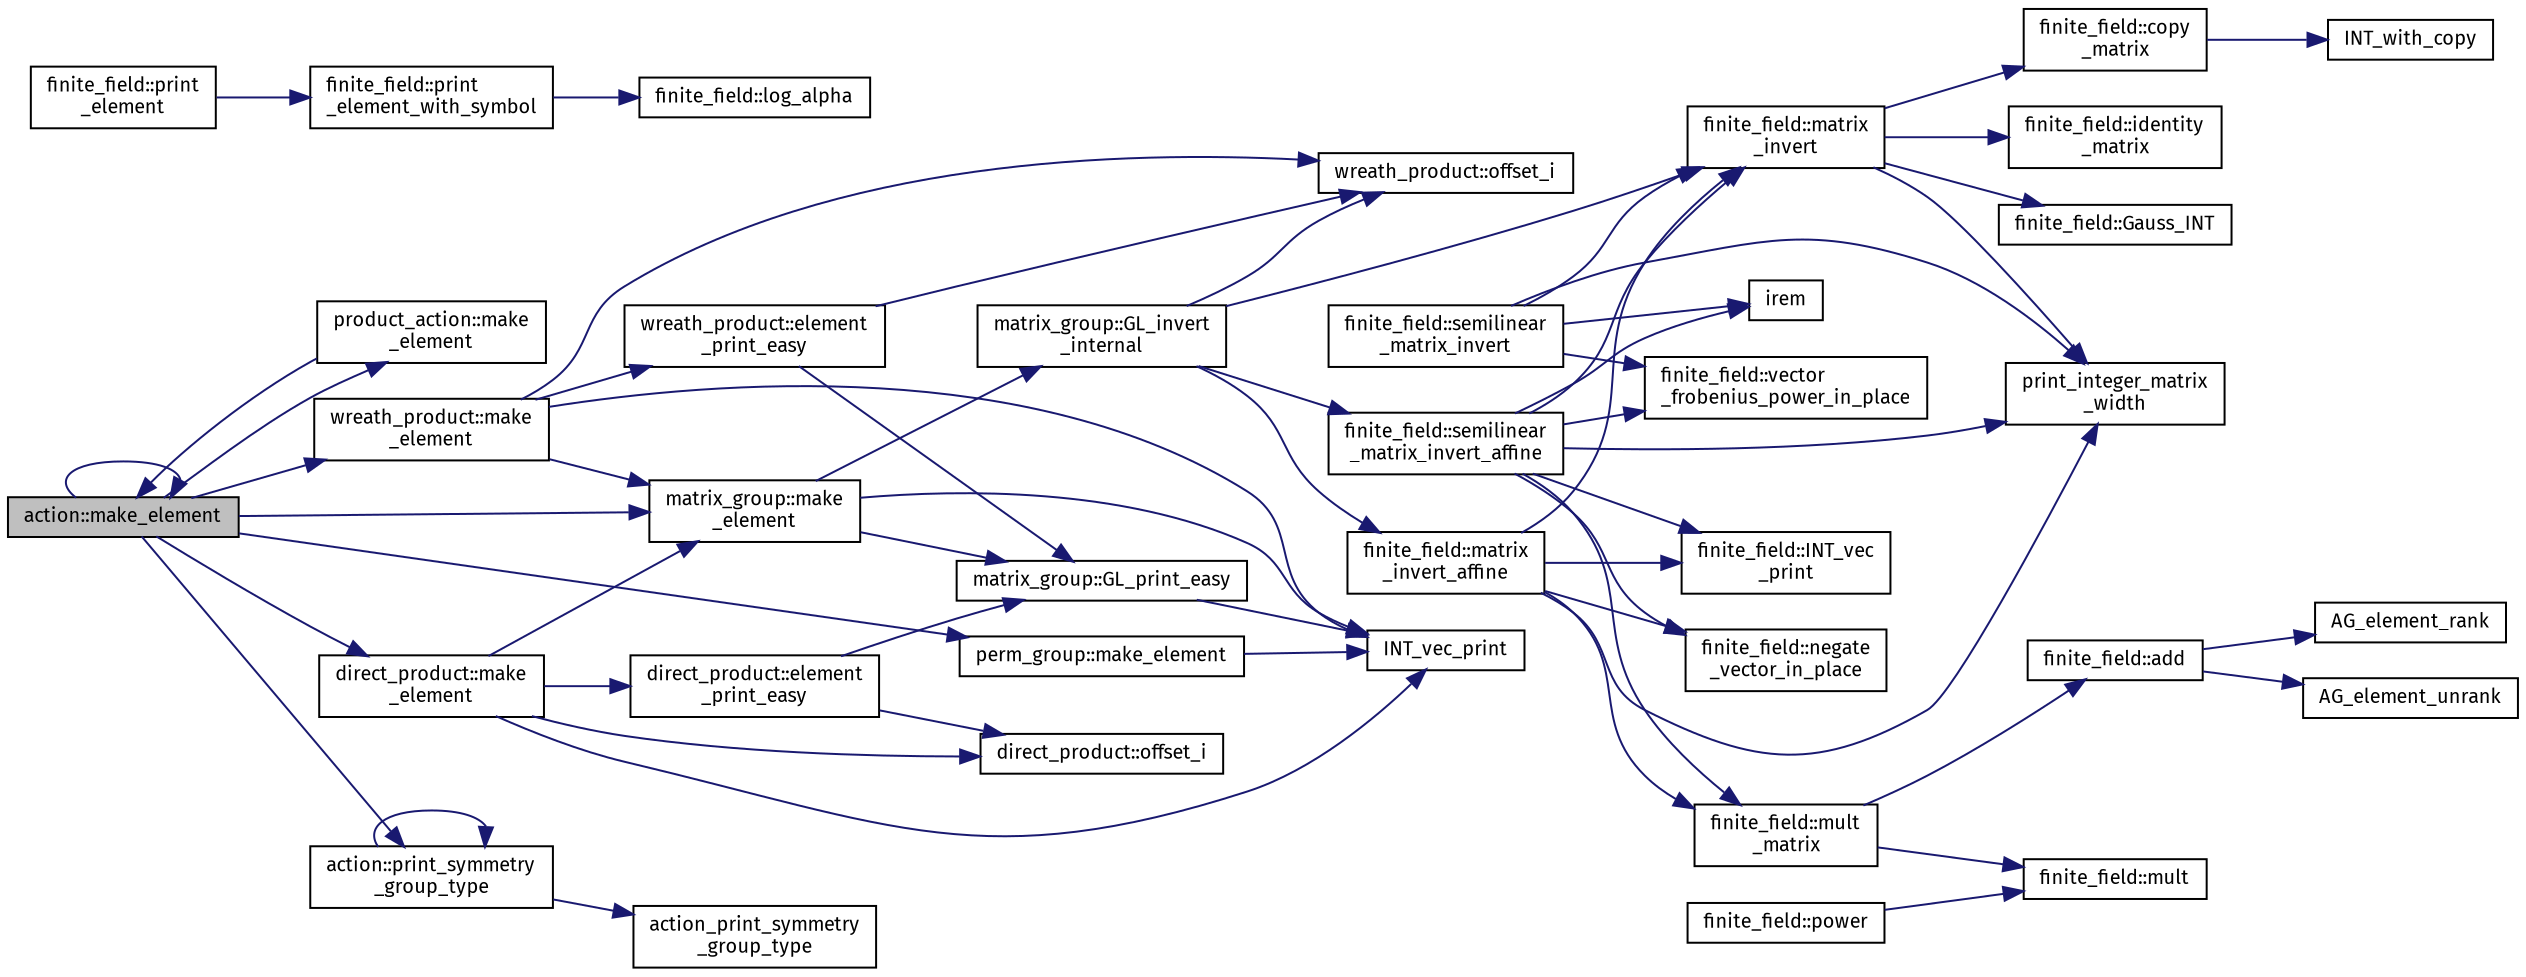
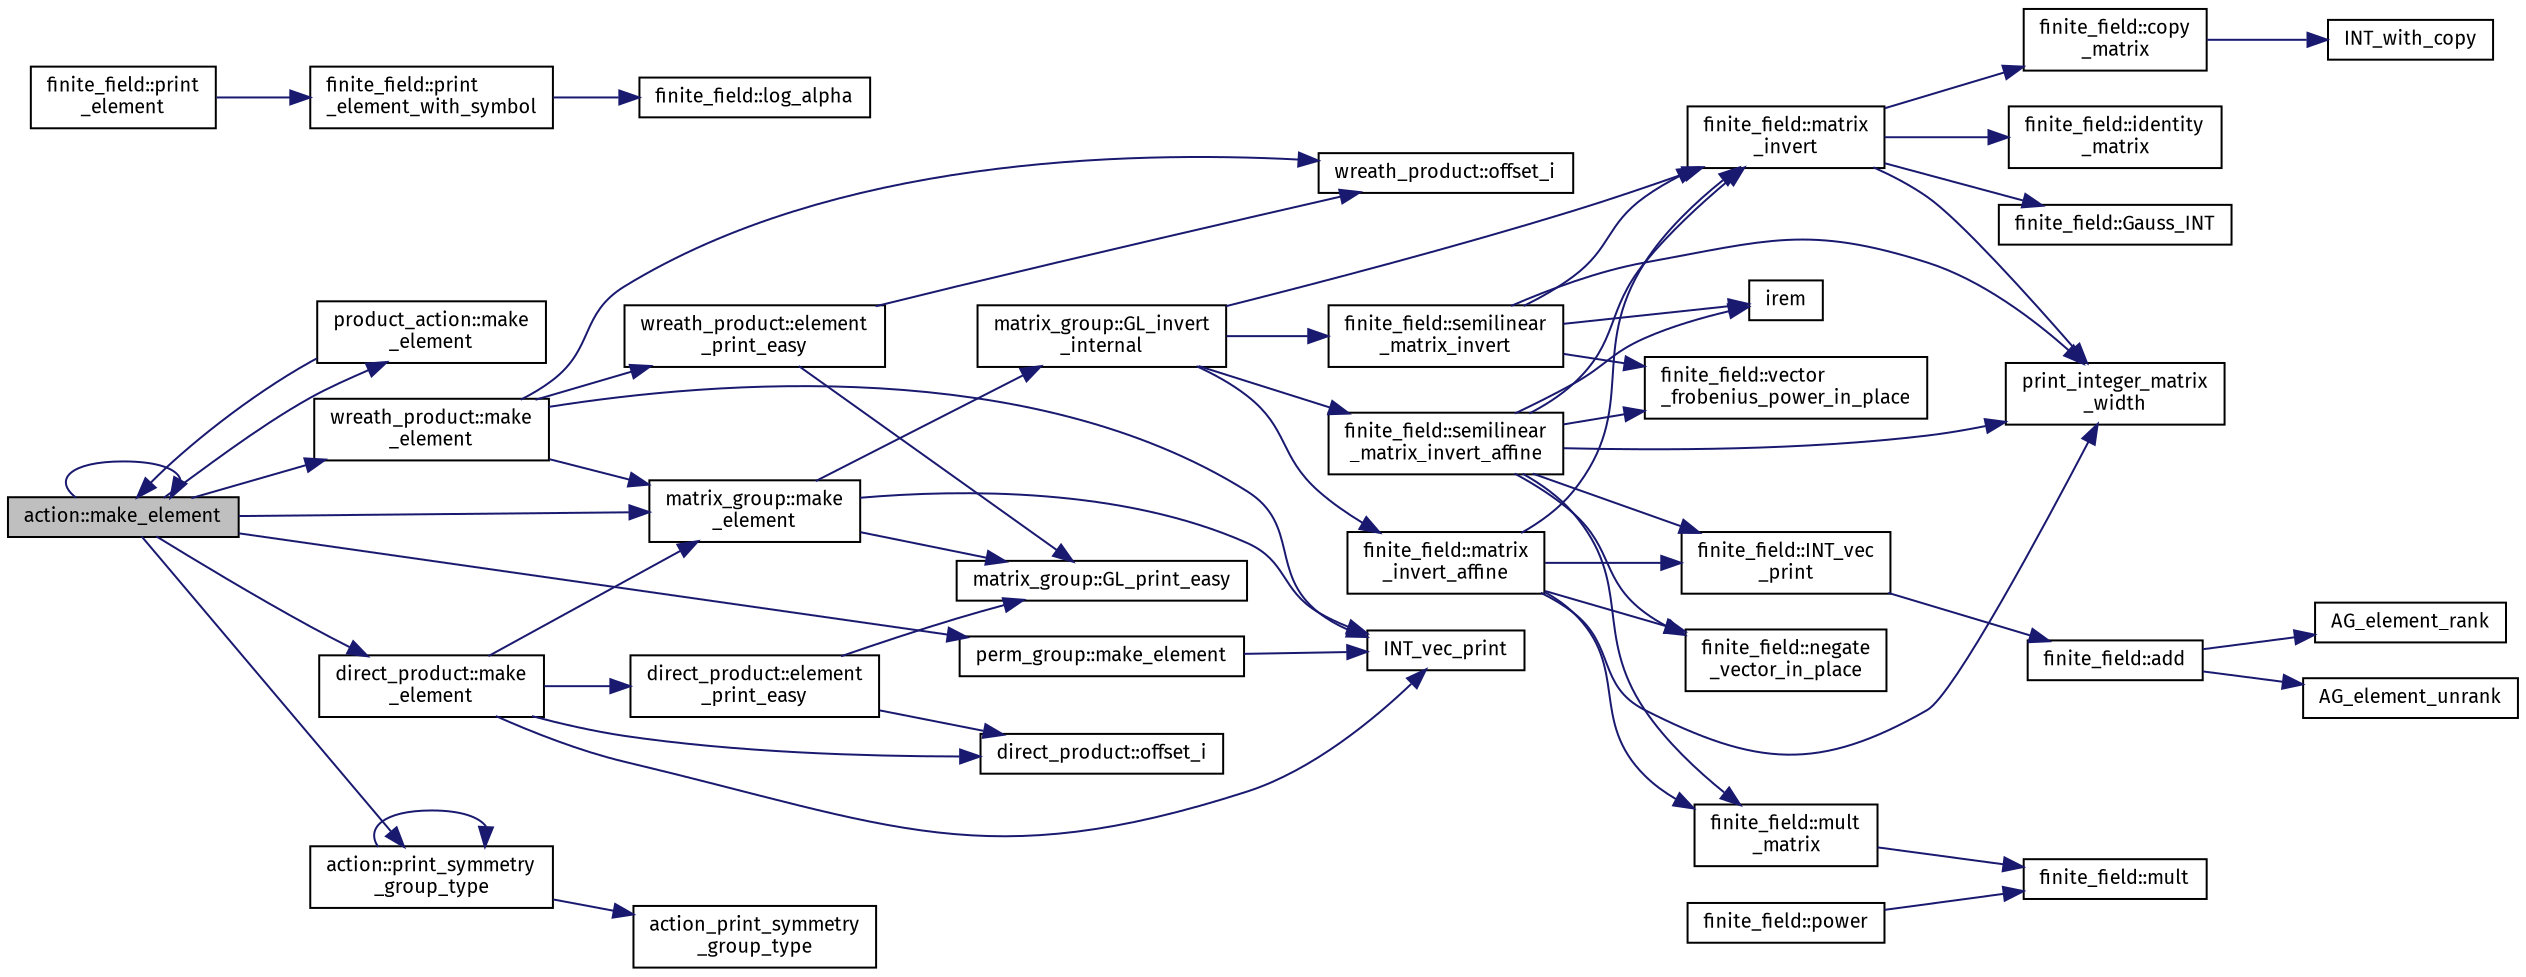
(1277, 254) -> (1267, 336)
(1272, 615) -> none
(1969, 753) -> (1959, 614)
